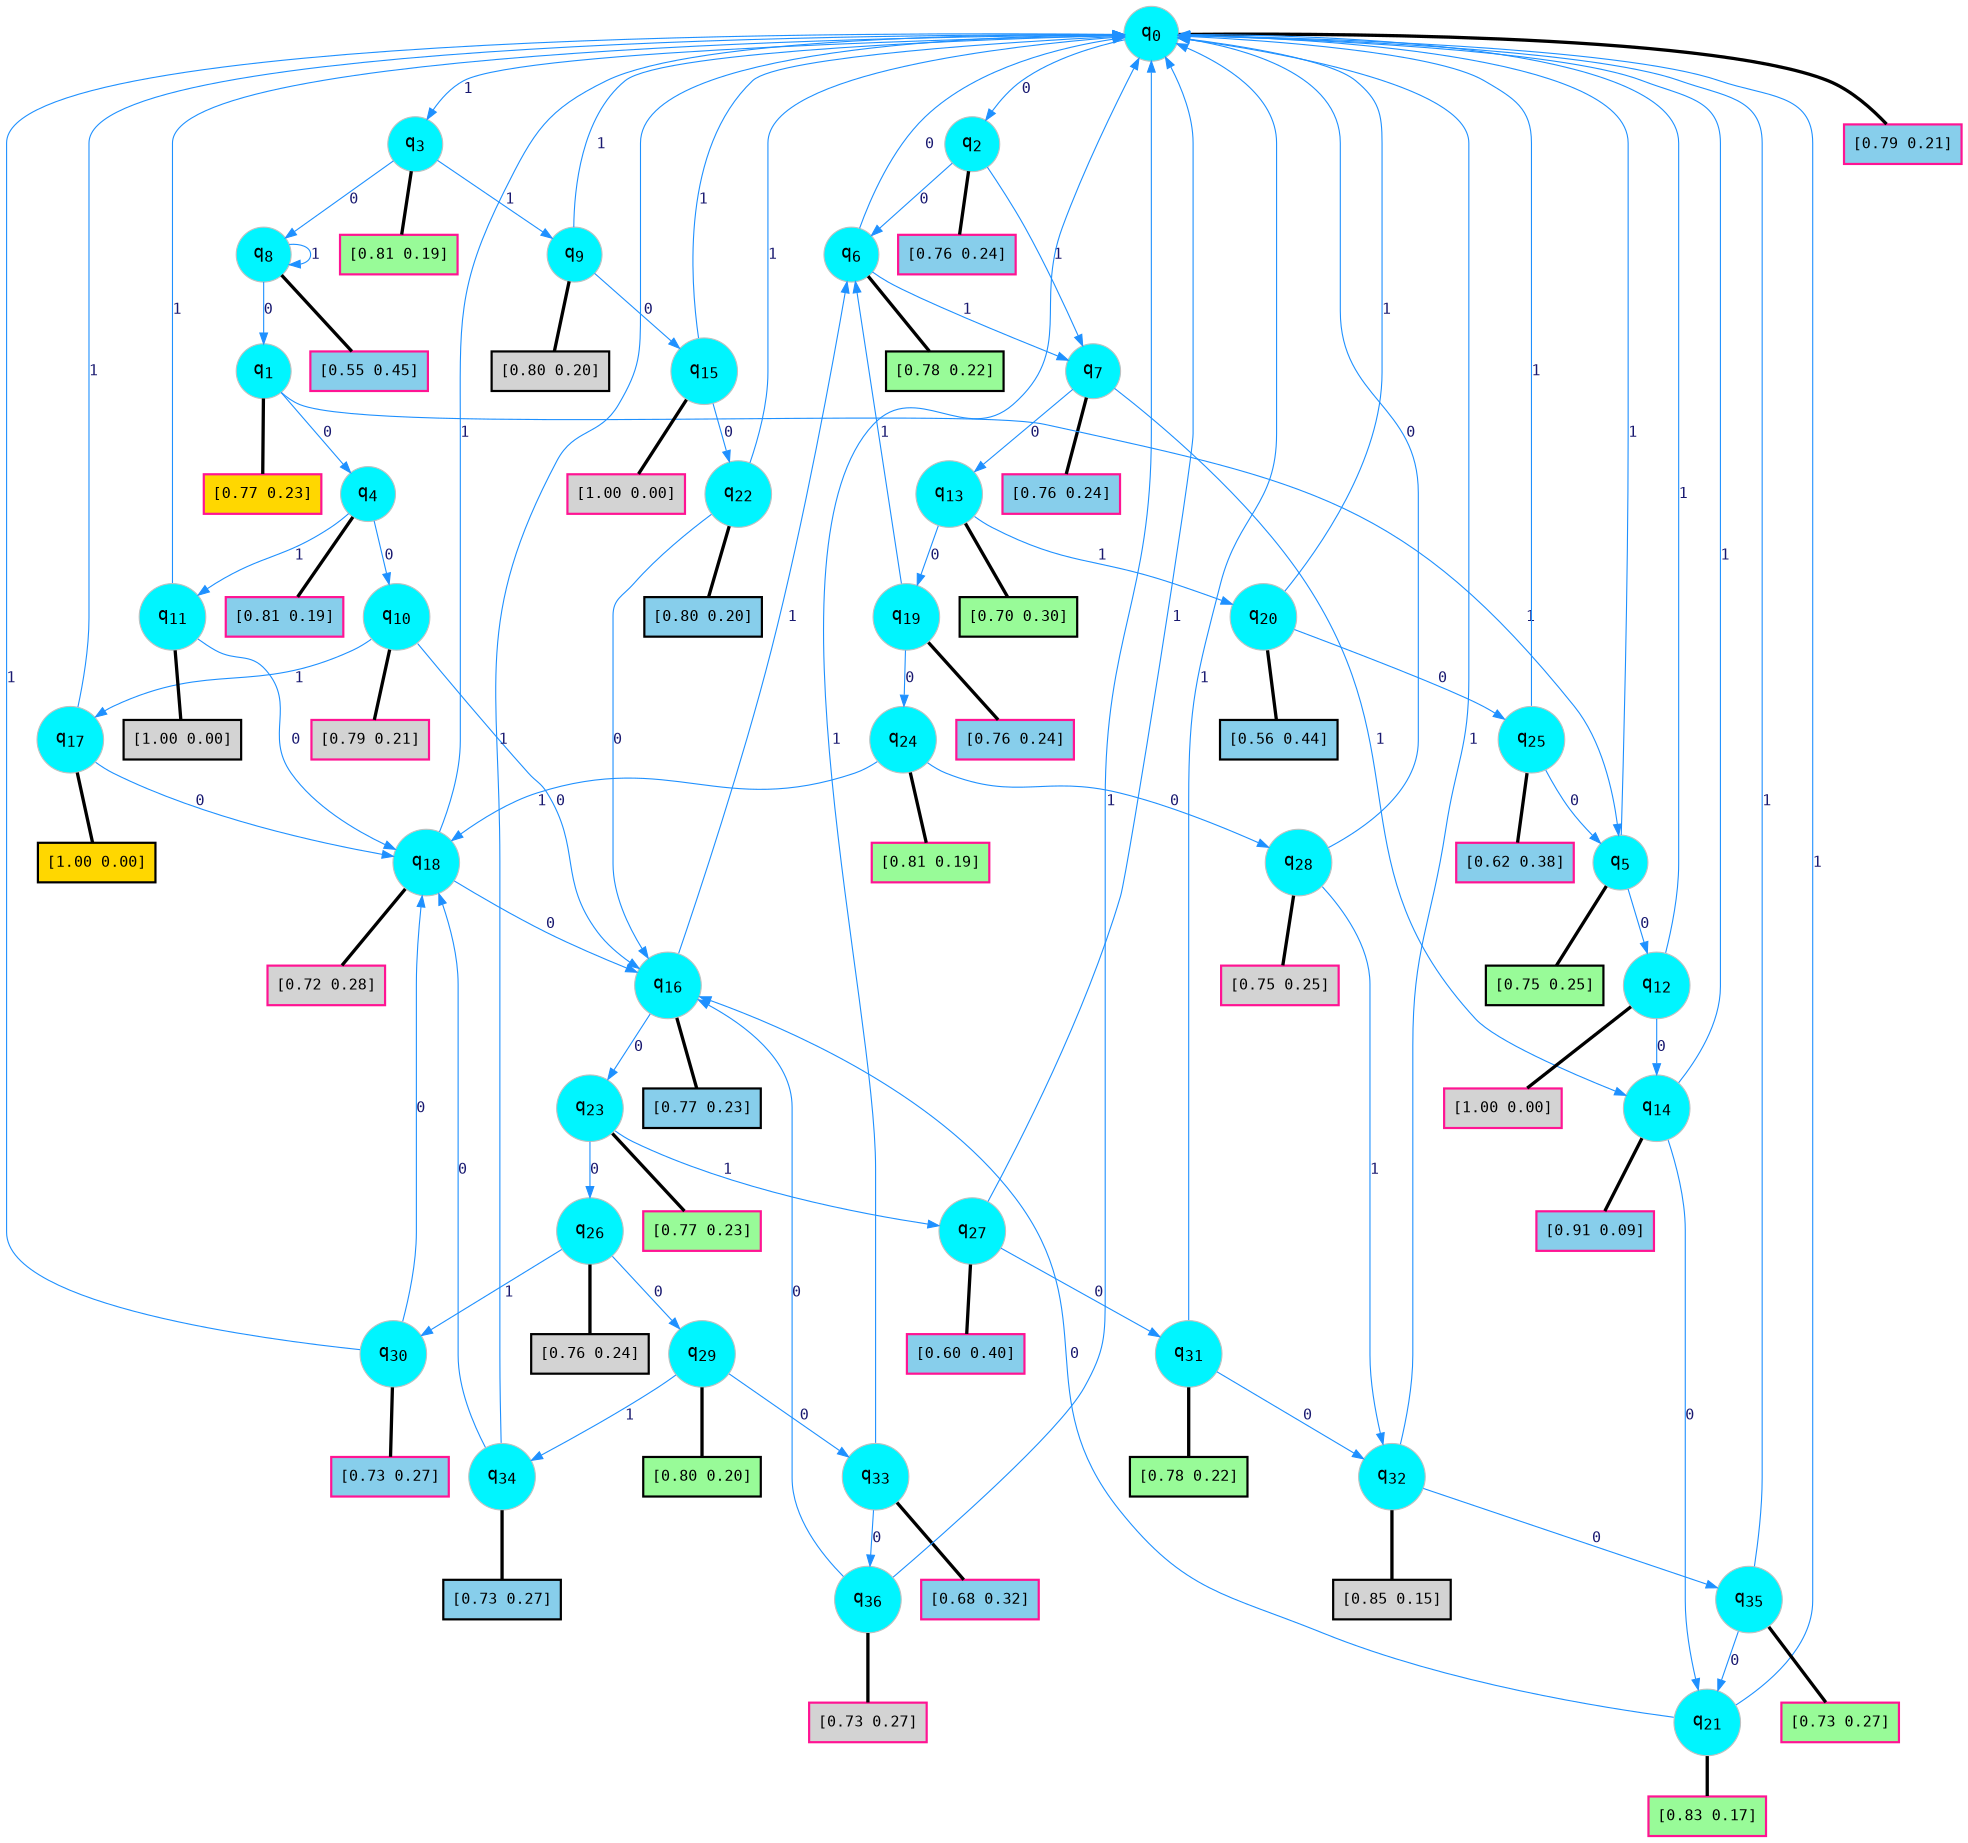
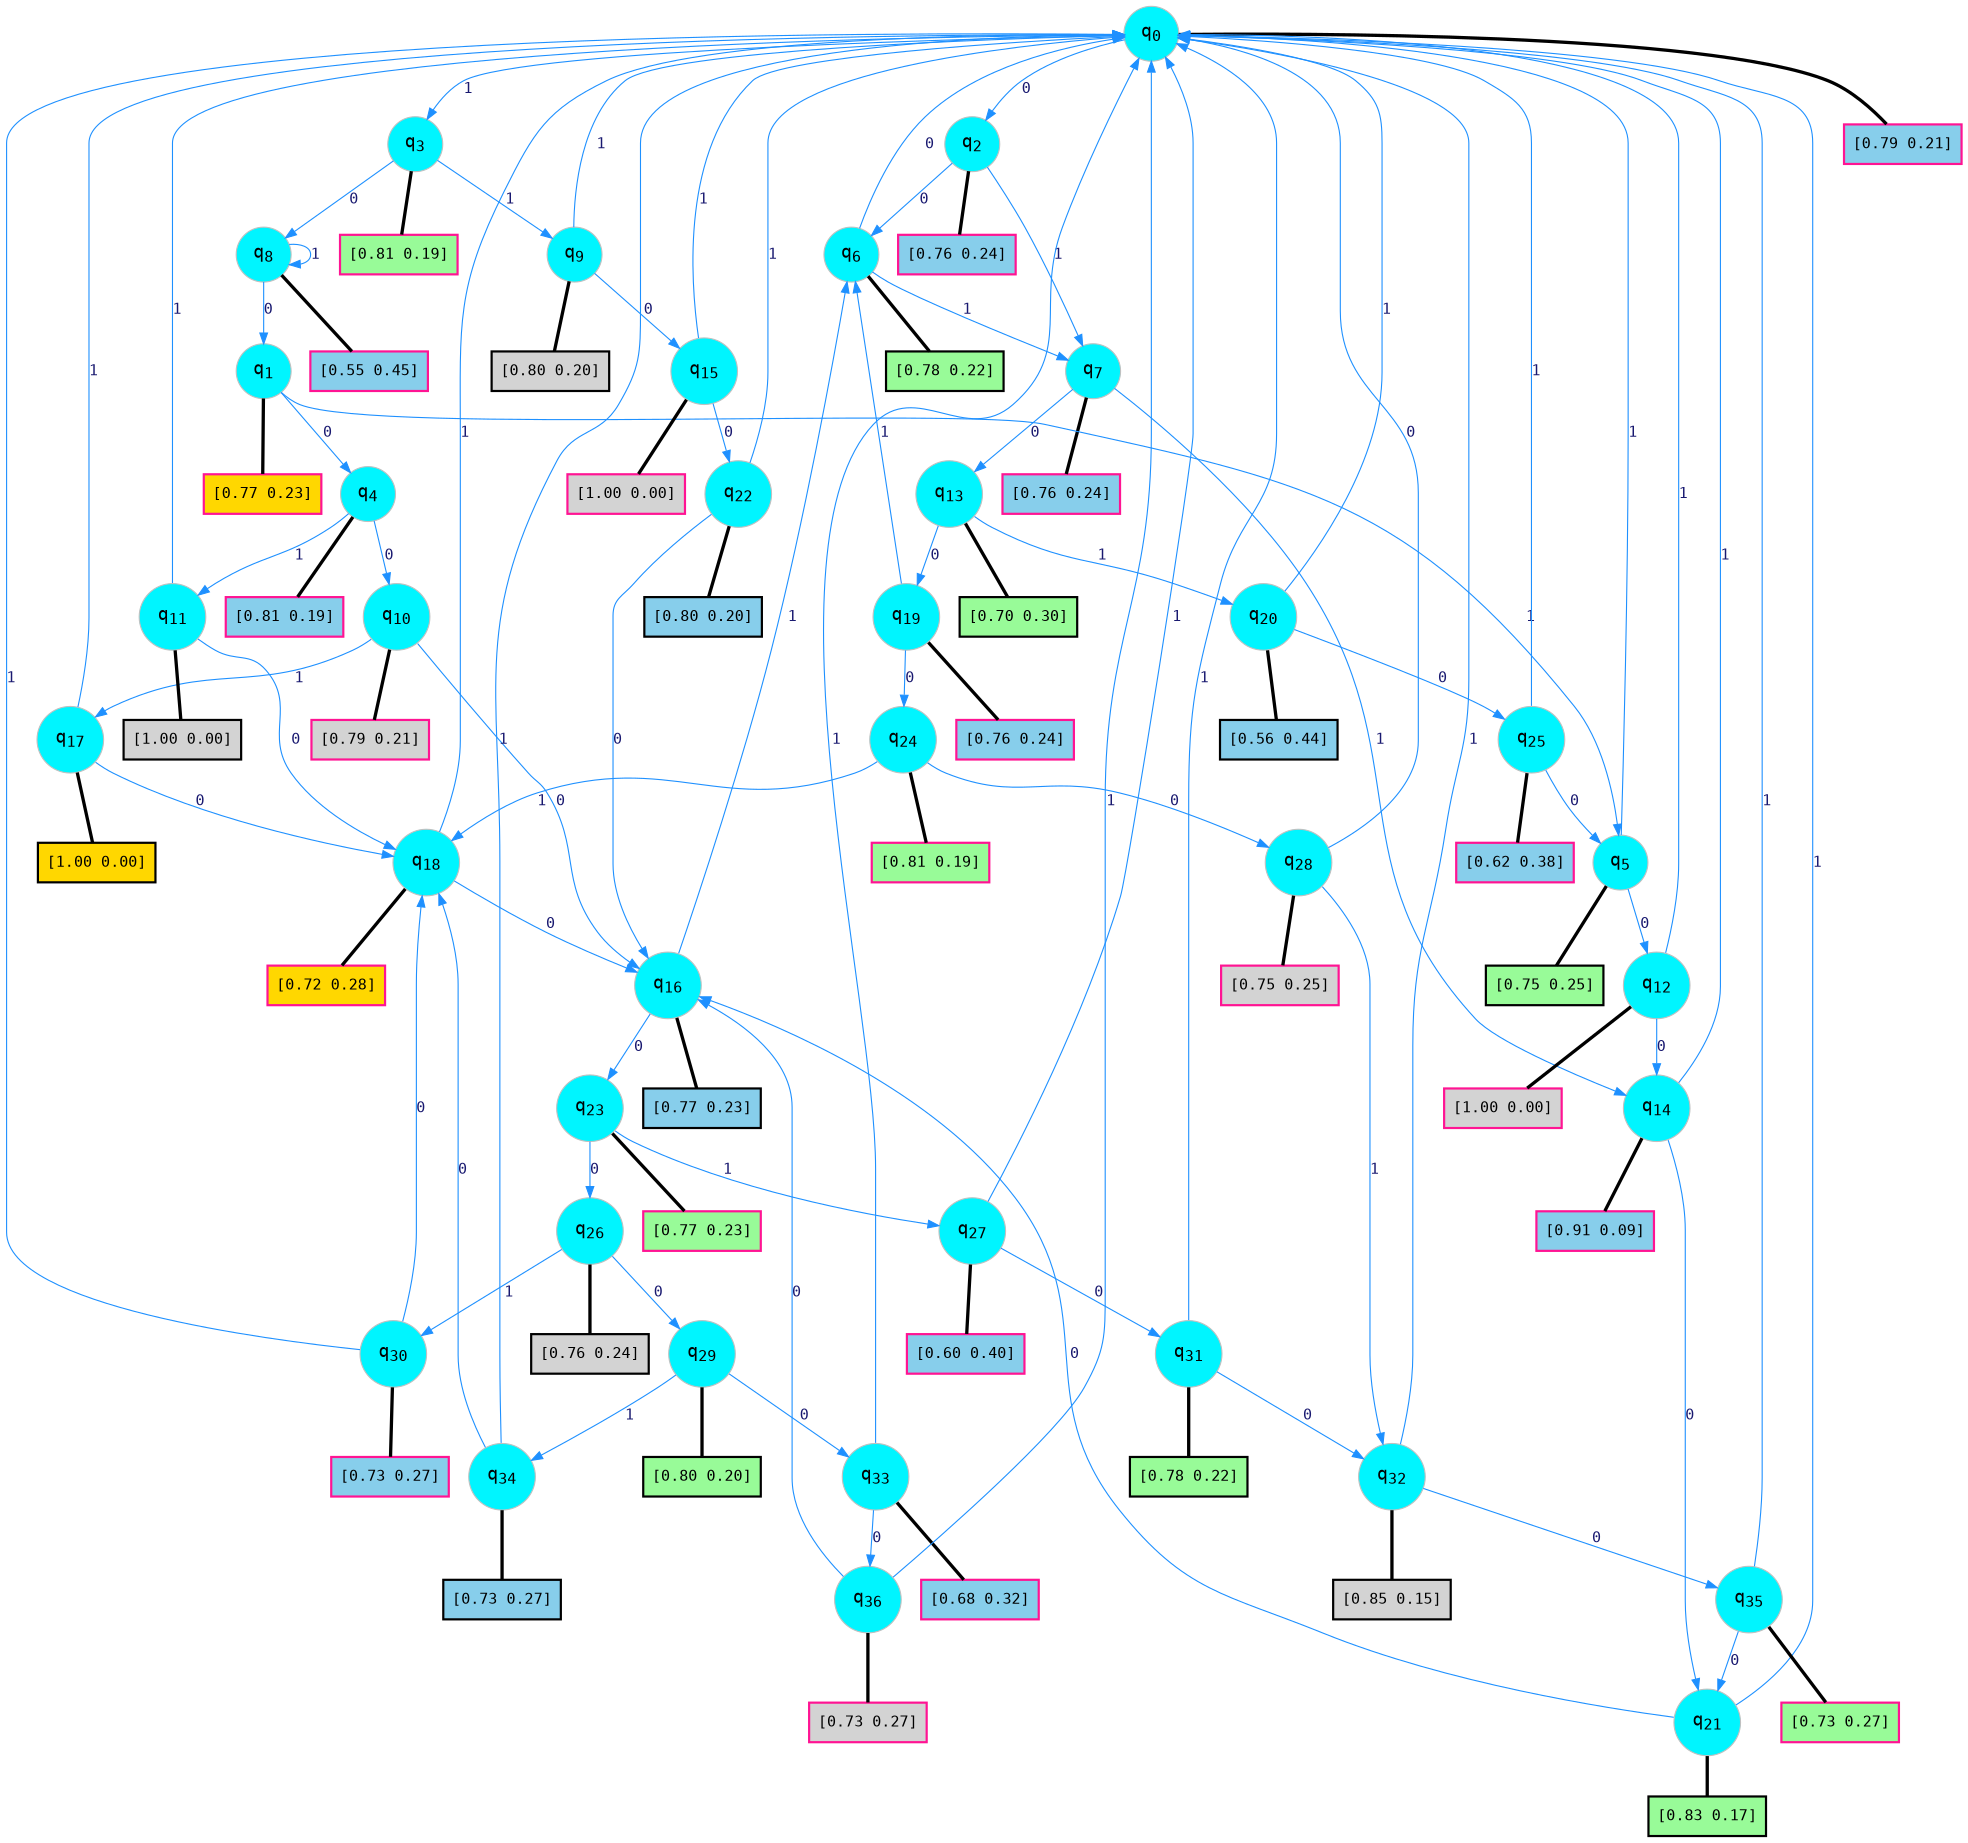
(326, 985) -> (326, 985)
(1707, 1816) -> (1707, 1816)
